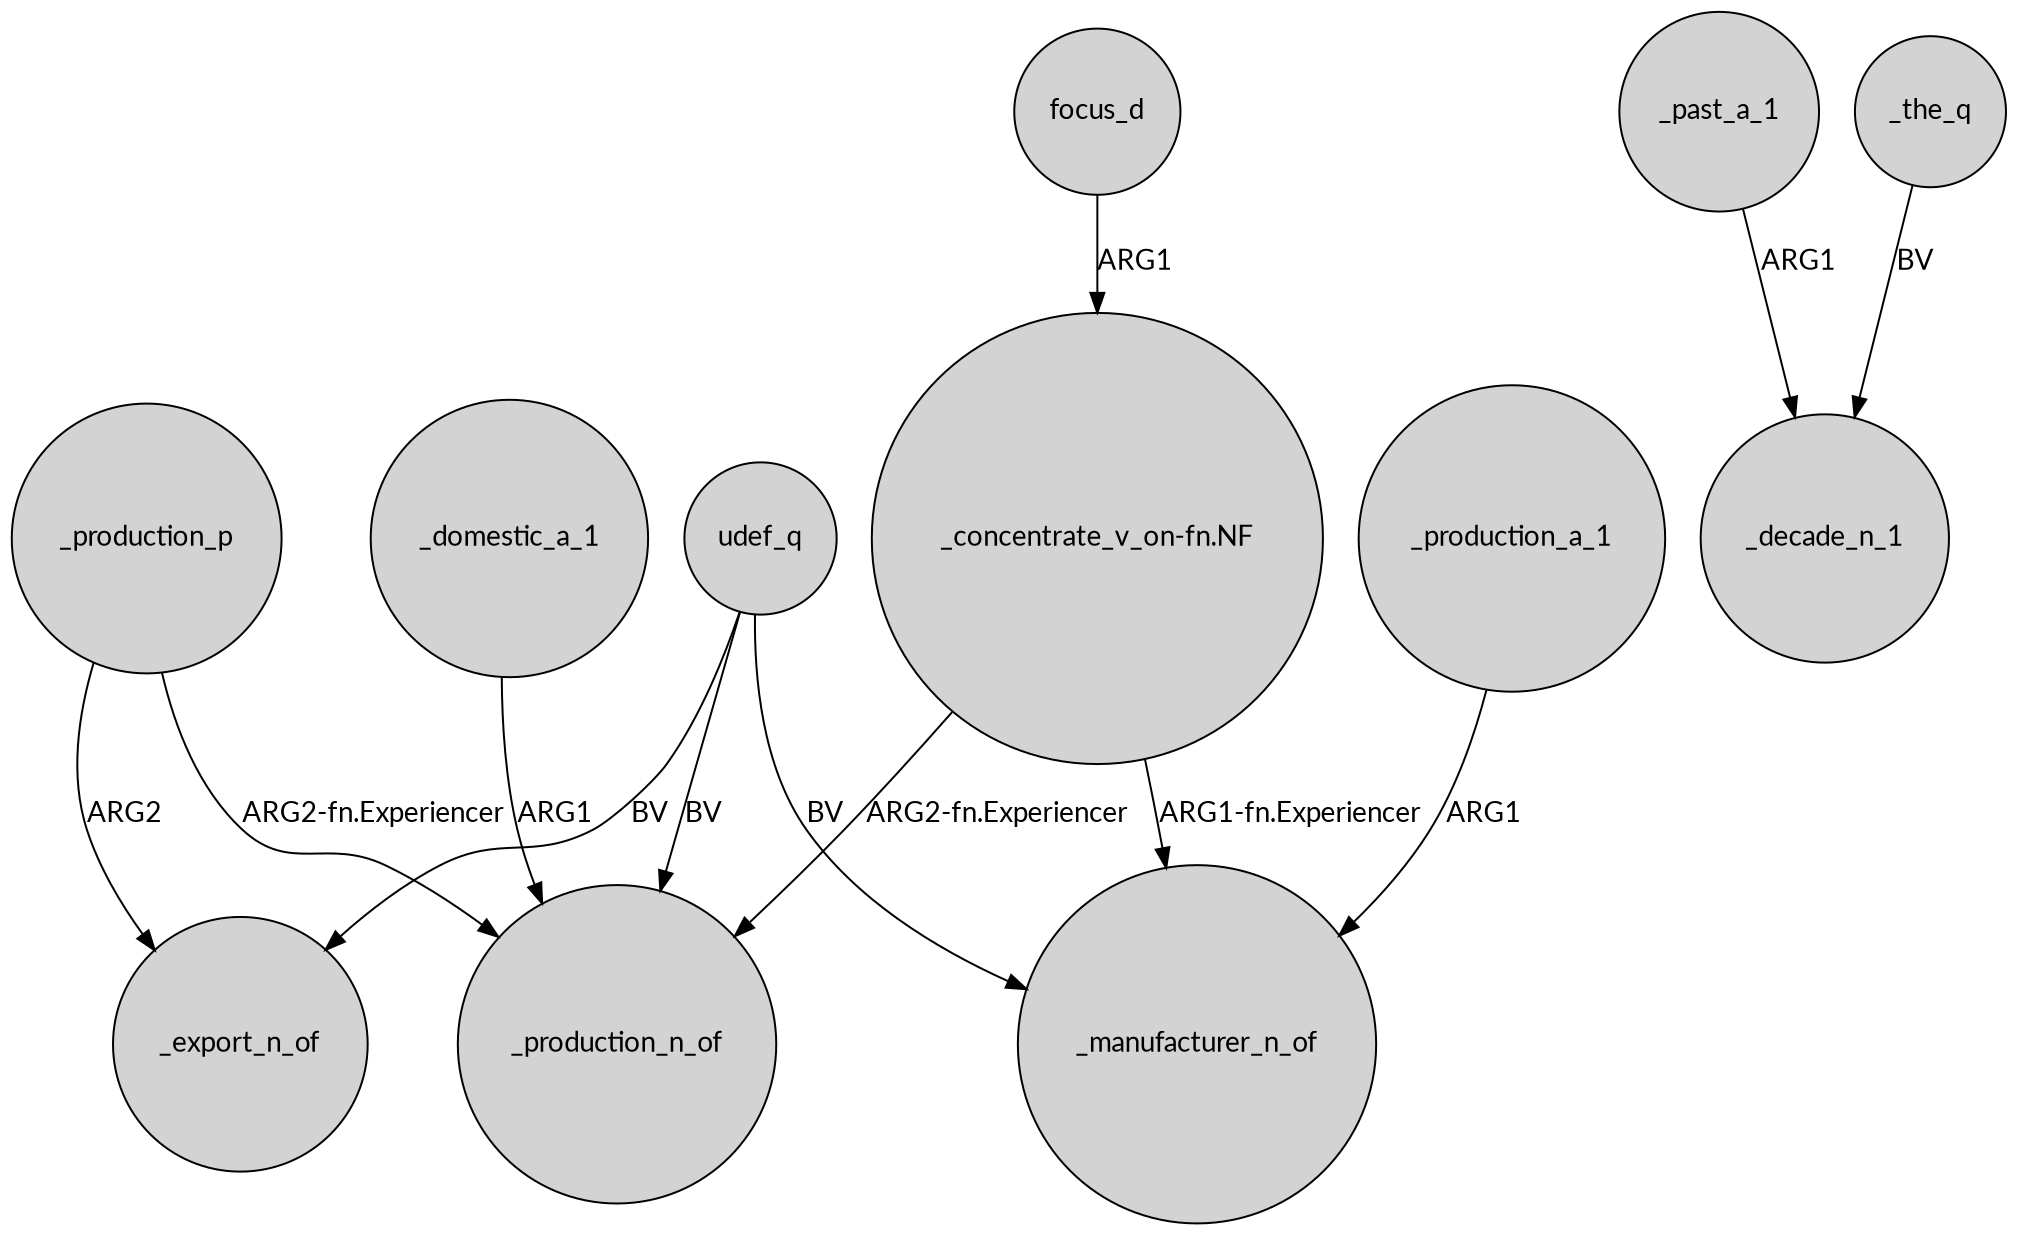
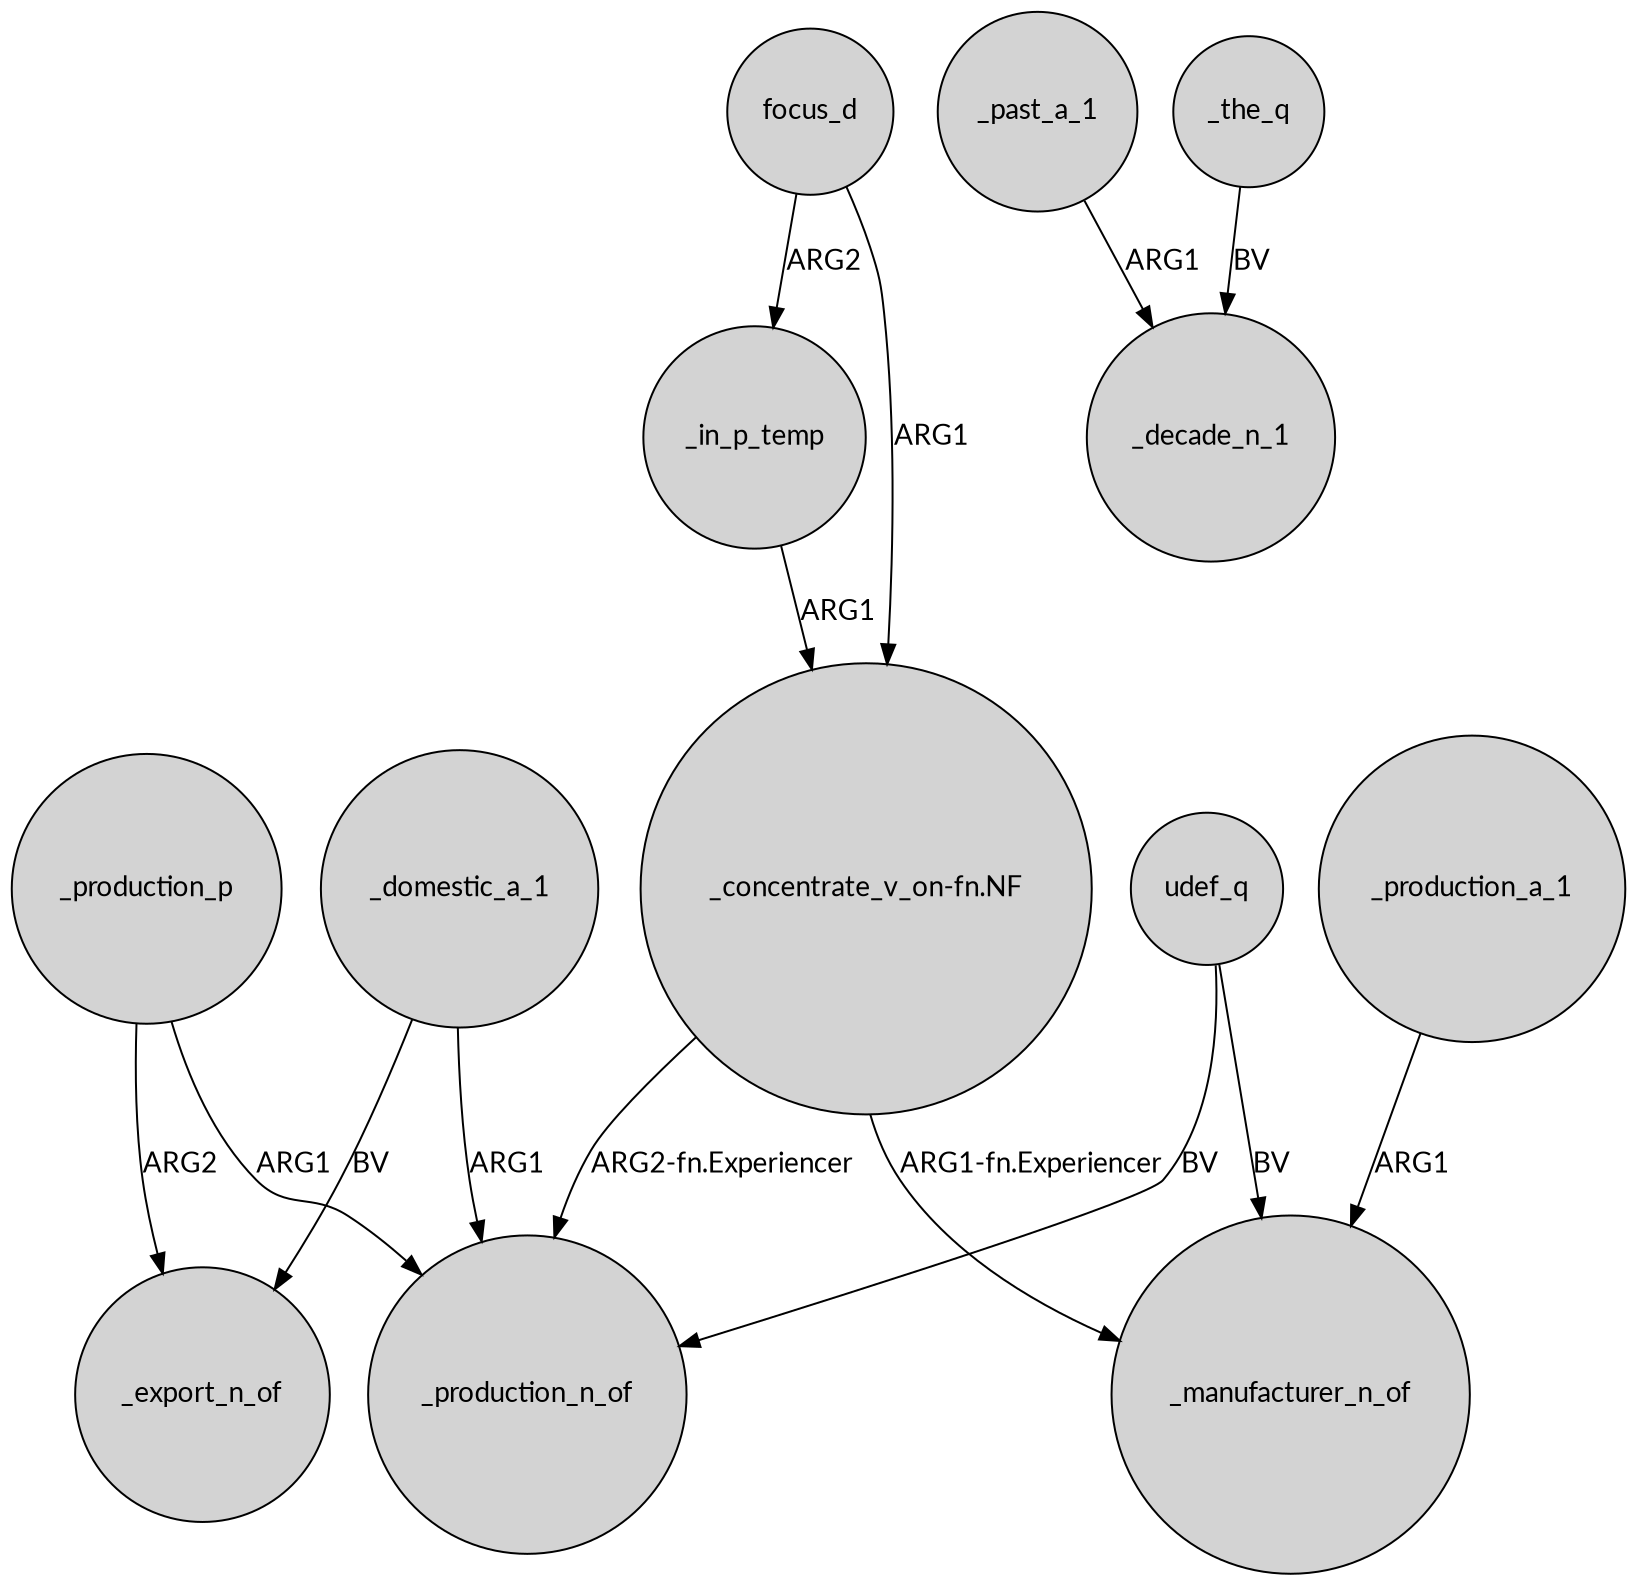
none -> (755, 437)
(374, 815) -> (294, 1165)
(587, 832) -> (355, 1149)
